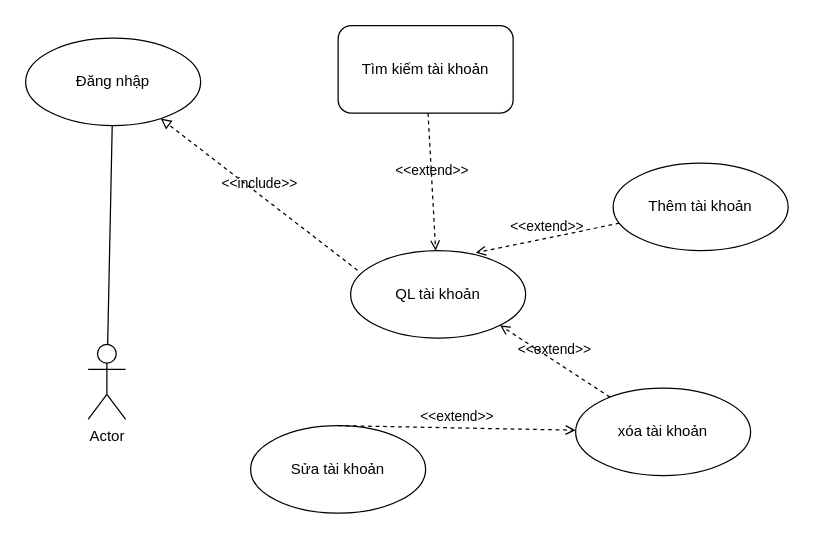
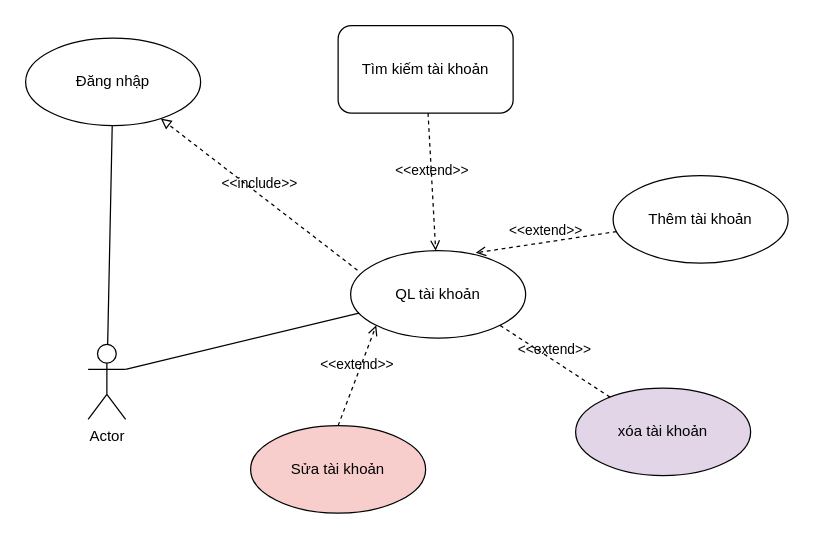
(701, 207) -> (701, 219)
(505, 328) -> (503, 328)
none -> (242, 341)
(463, 428) -> (357, 377)
(663, 432) -> (663, 432)
(338, 469) -> (338, 469)
